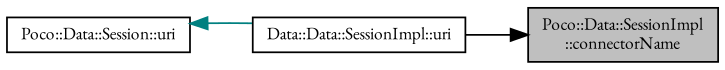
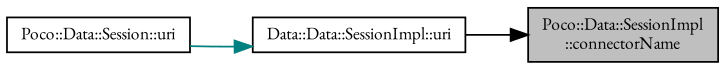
(230, 23) -> (212, 47)
